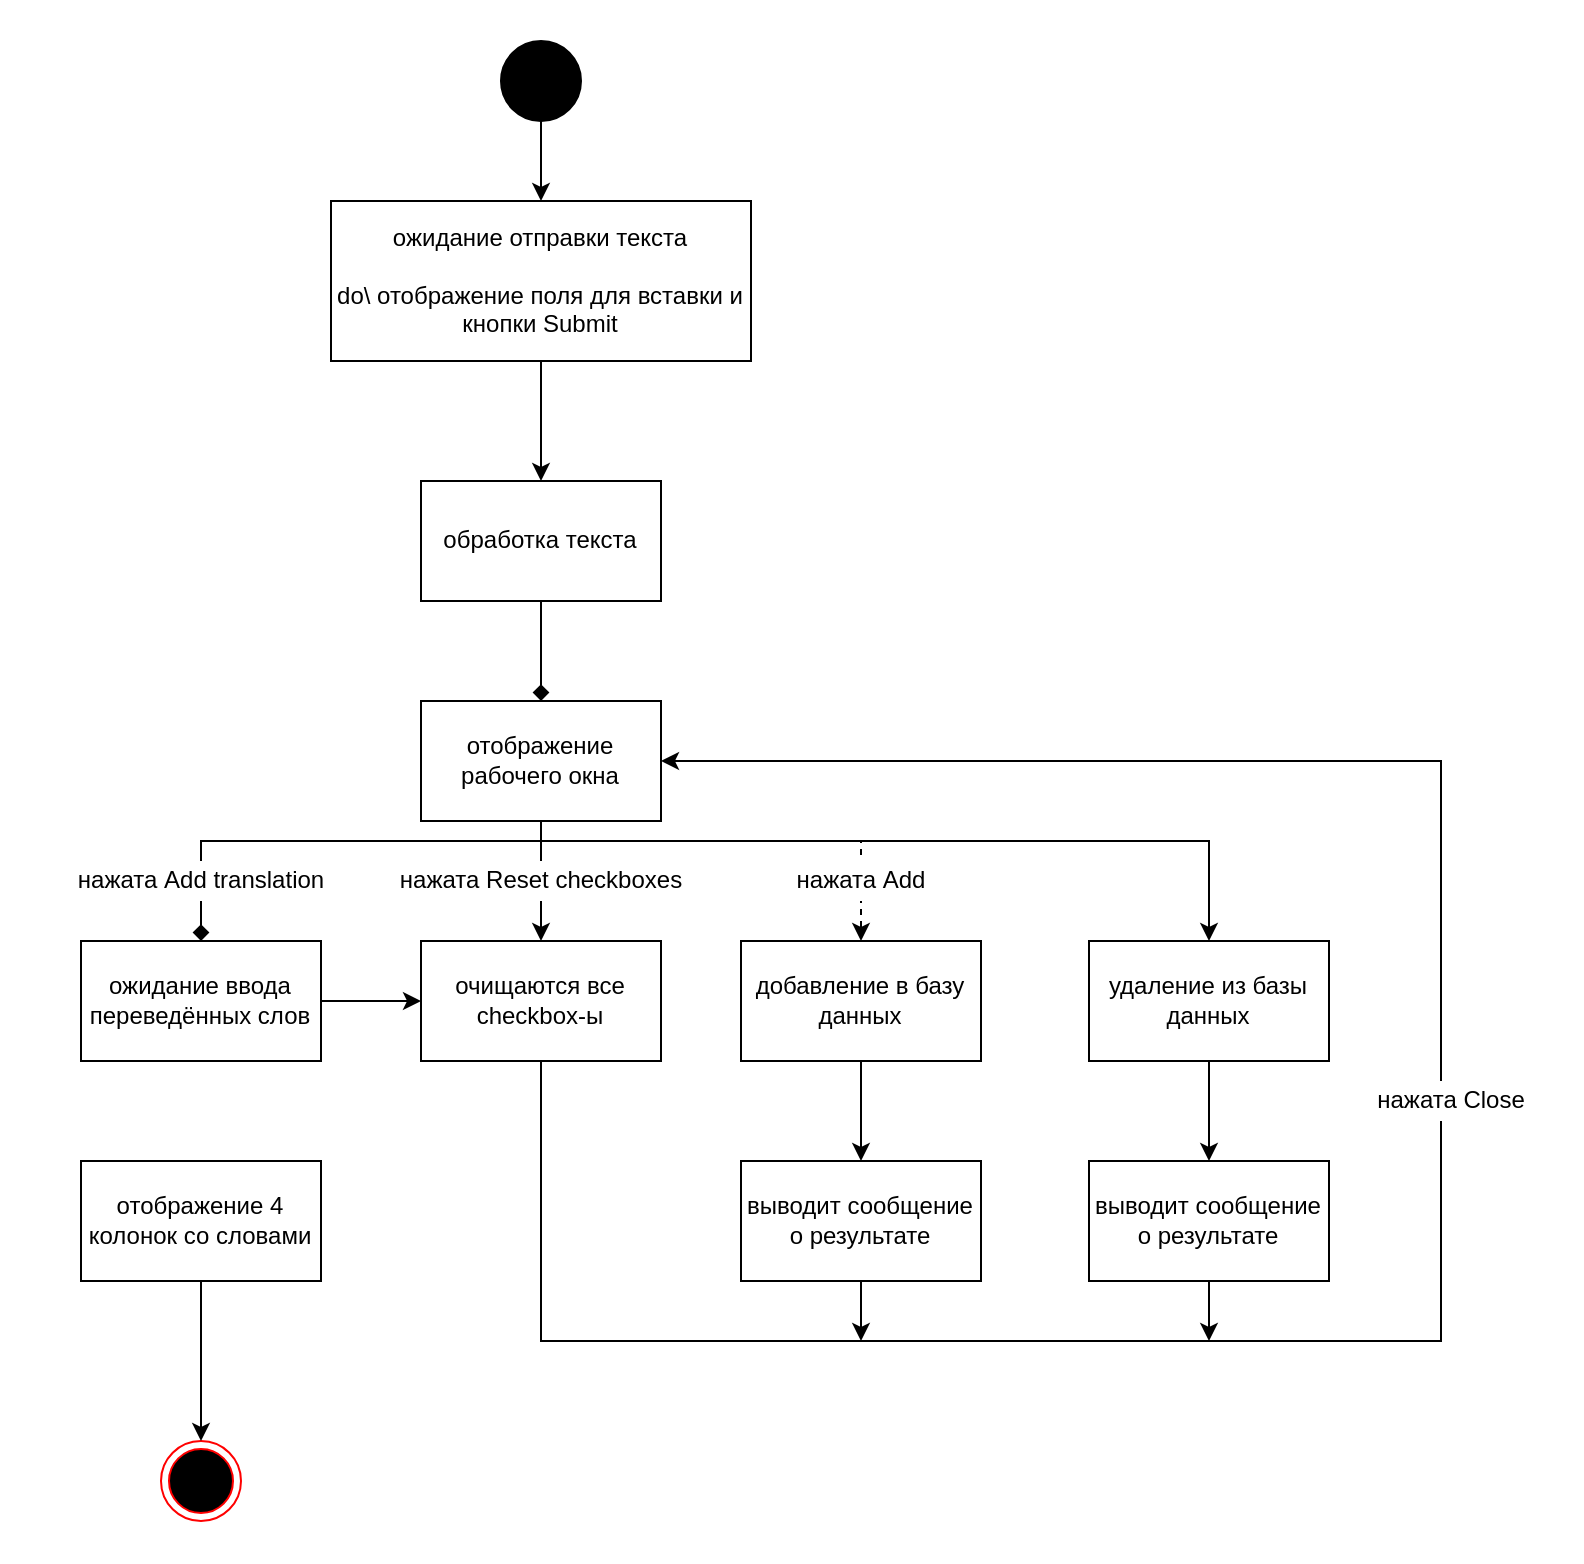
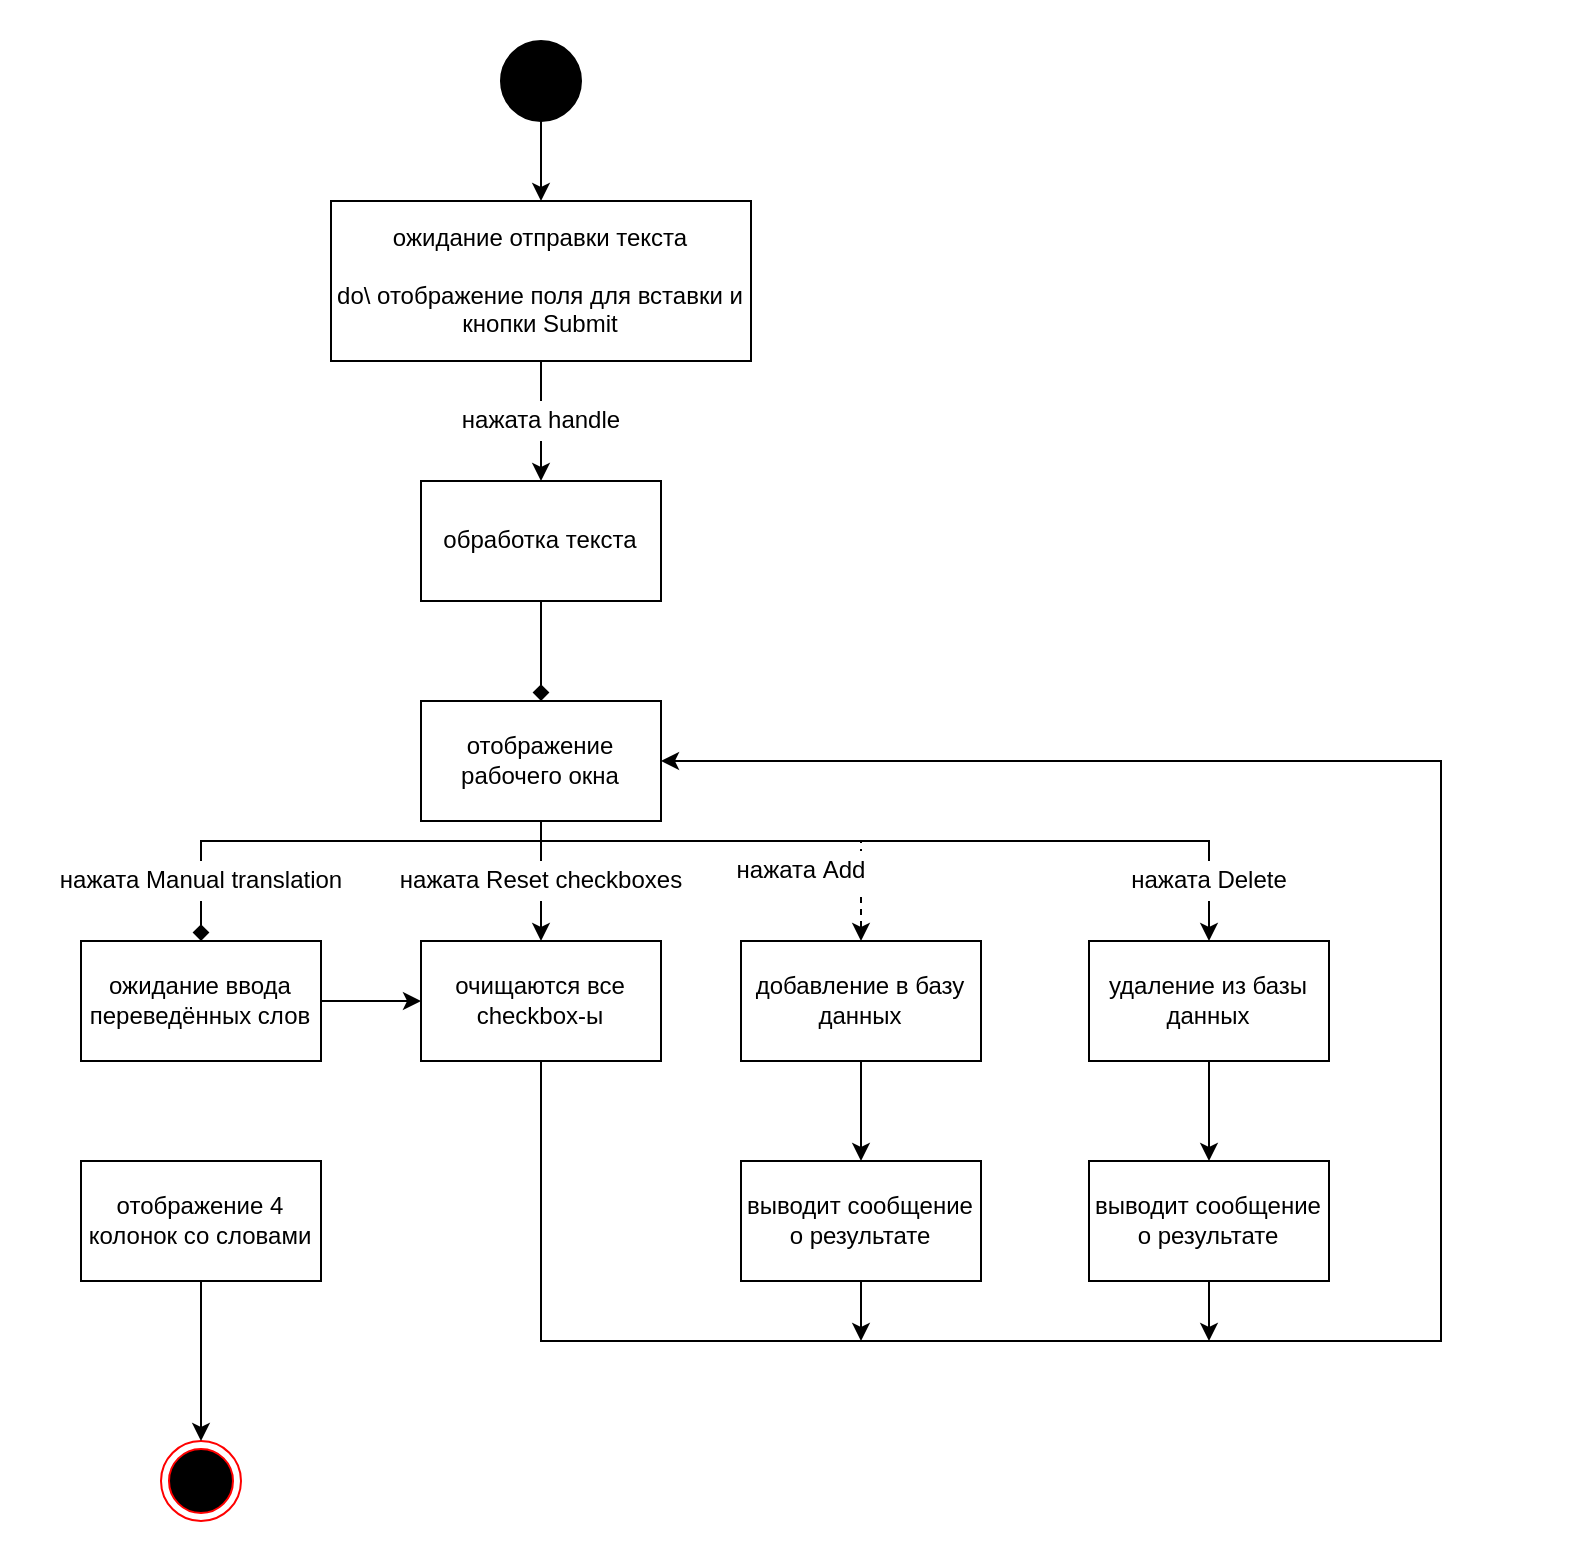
none -> (541, 421)
(202, 881) -> (202, 881)
(861, 881) -> (801, 871)
none -> (1209, 881)
(1451, 1101) -> none
